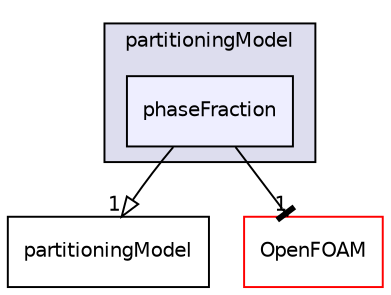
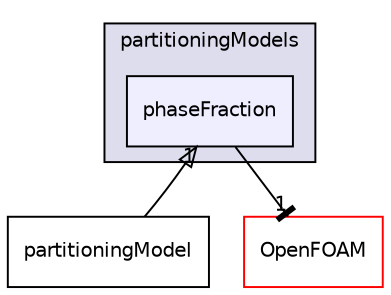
(210, 42) -> (210, 42)
(151, 174) -> (166, 190)
